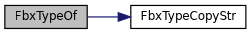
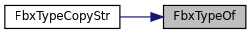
(103, 17) -> (135, 17)
